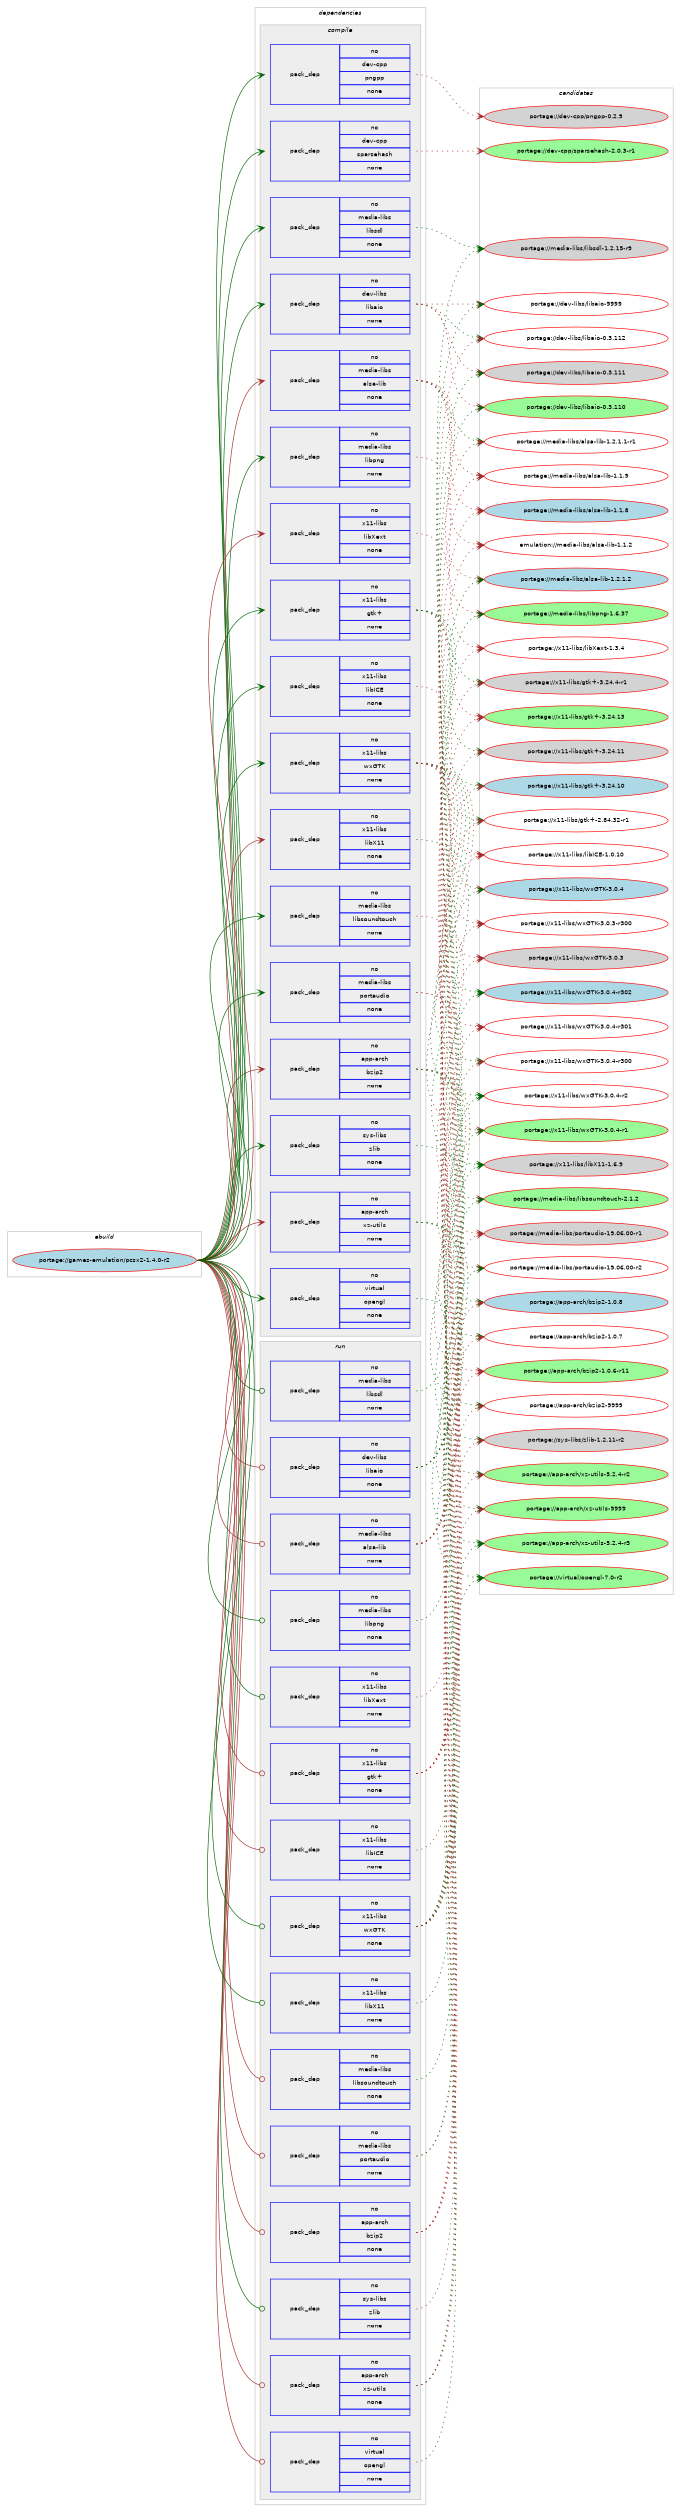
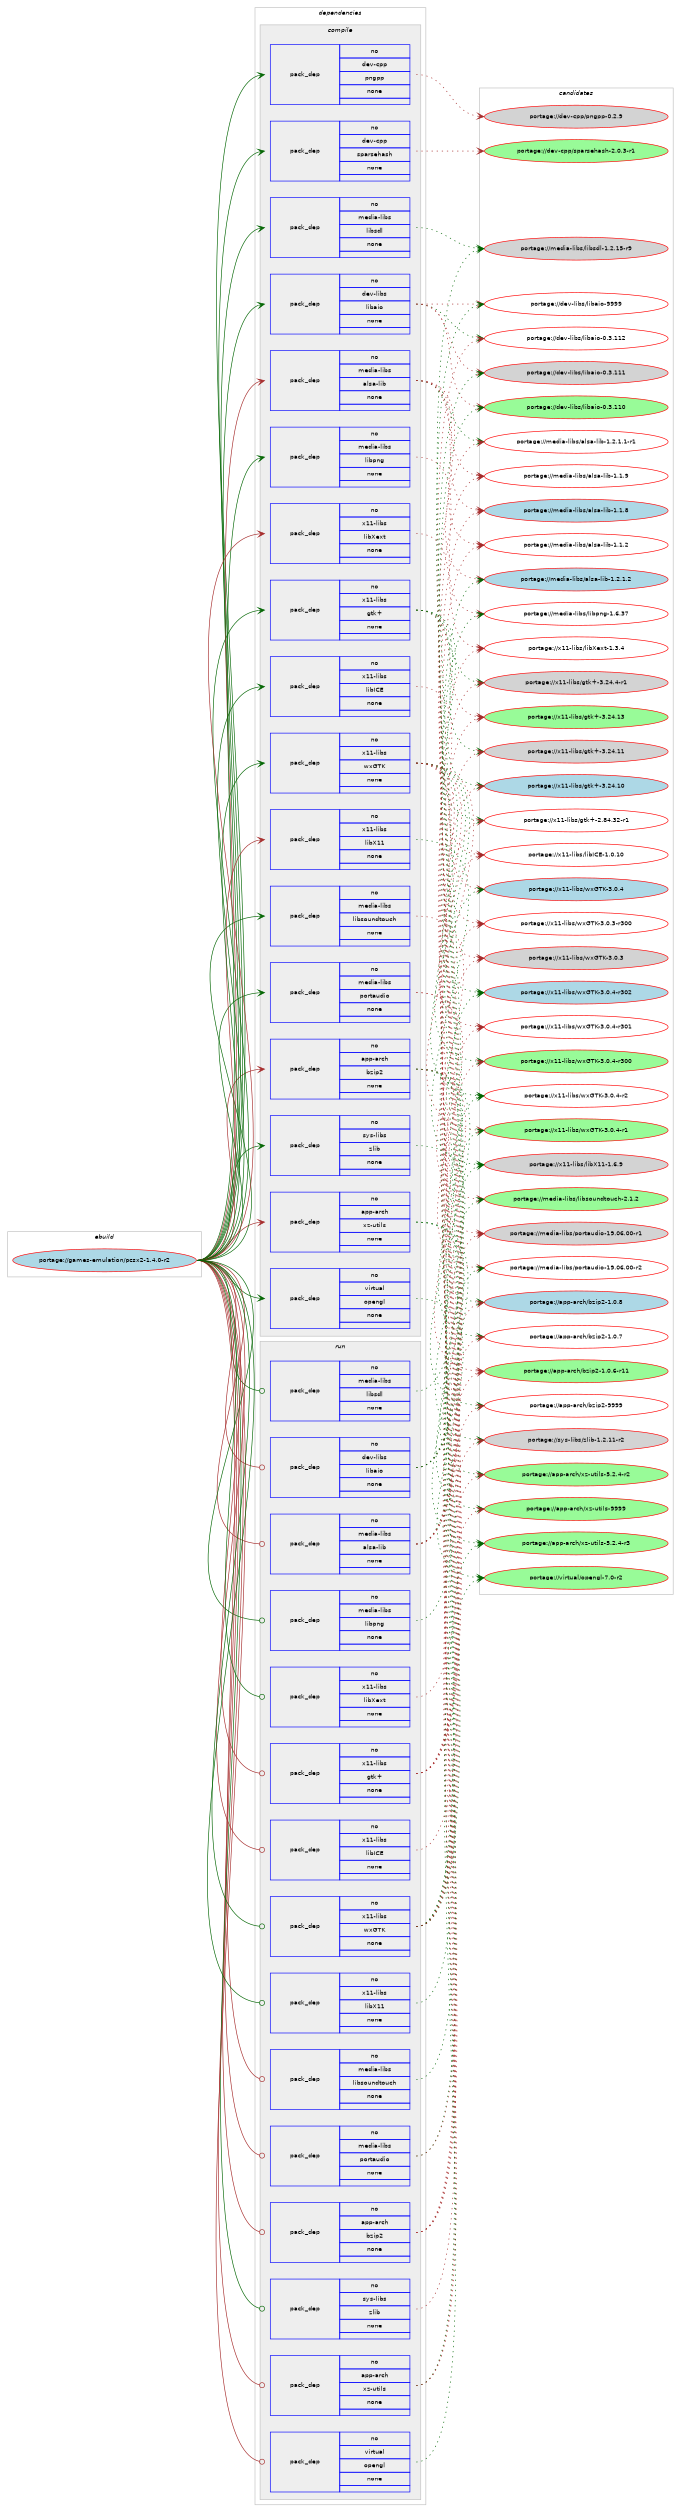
(576, 545) -> (576, 545)
(576, 614) -> (576, 614)
(576, 1061) -> (576, 1061)
